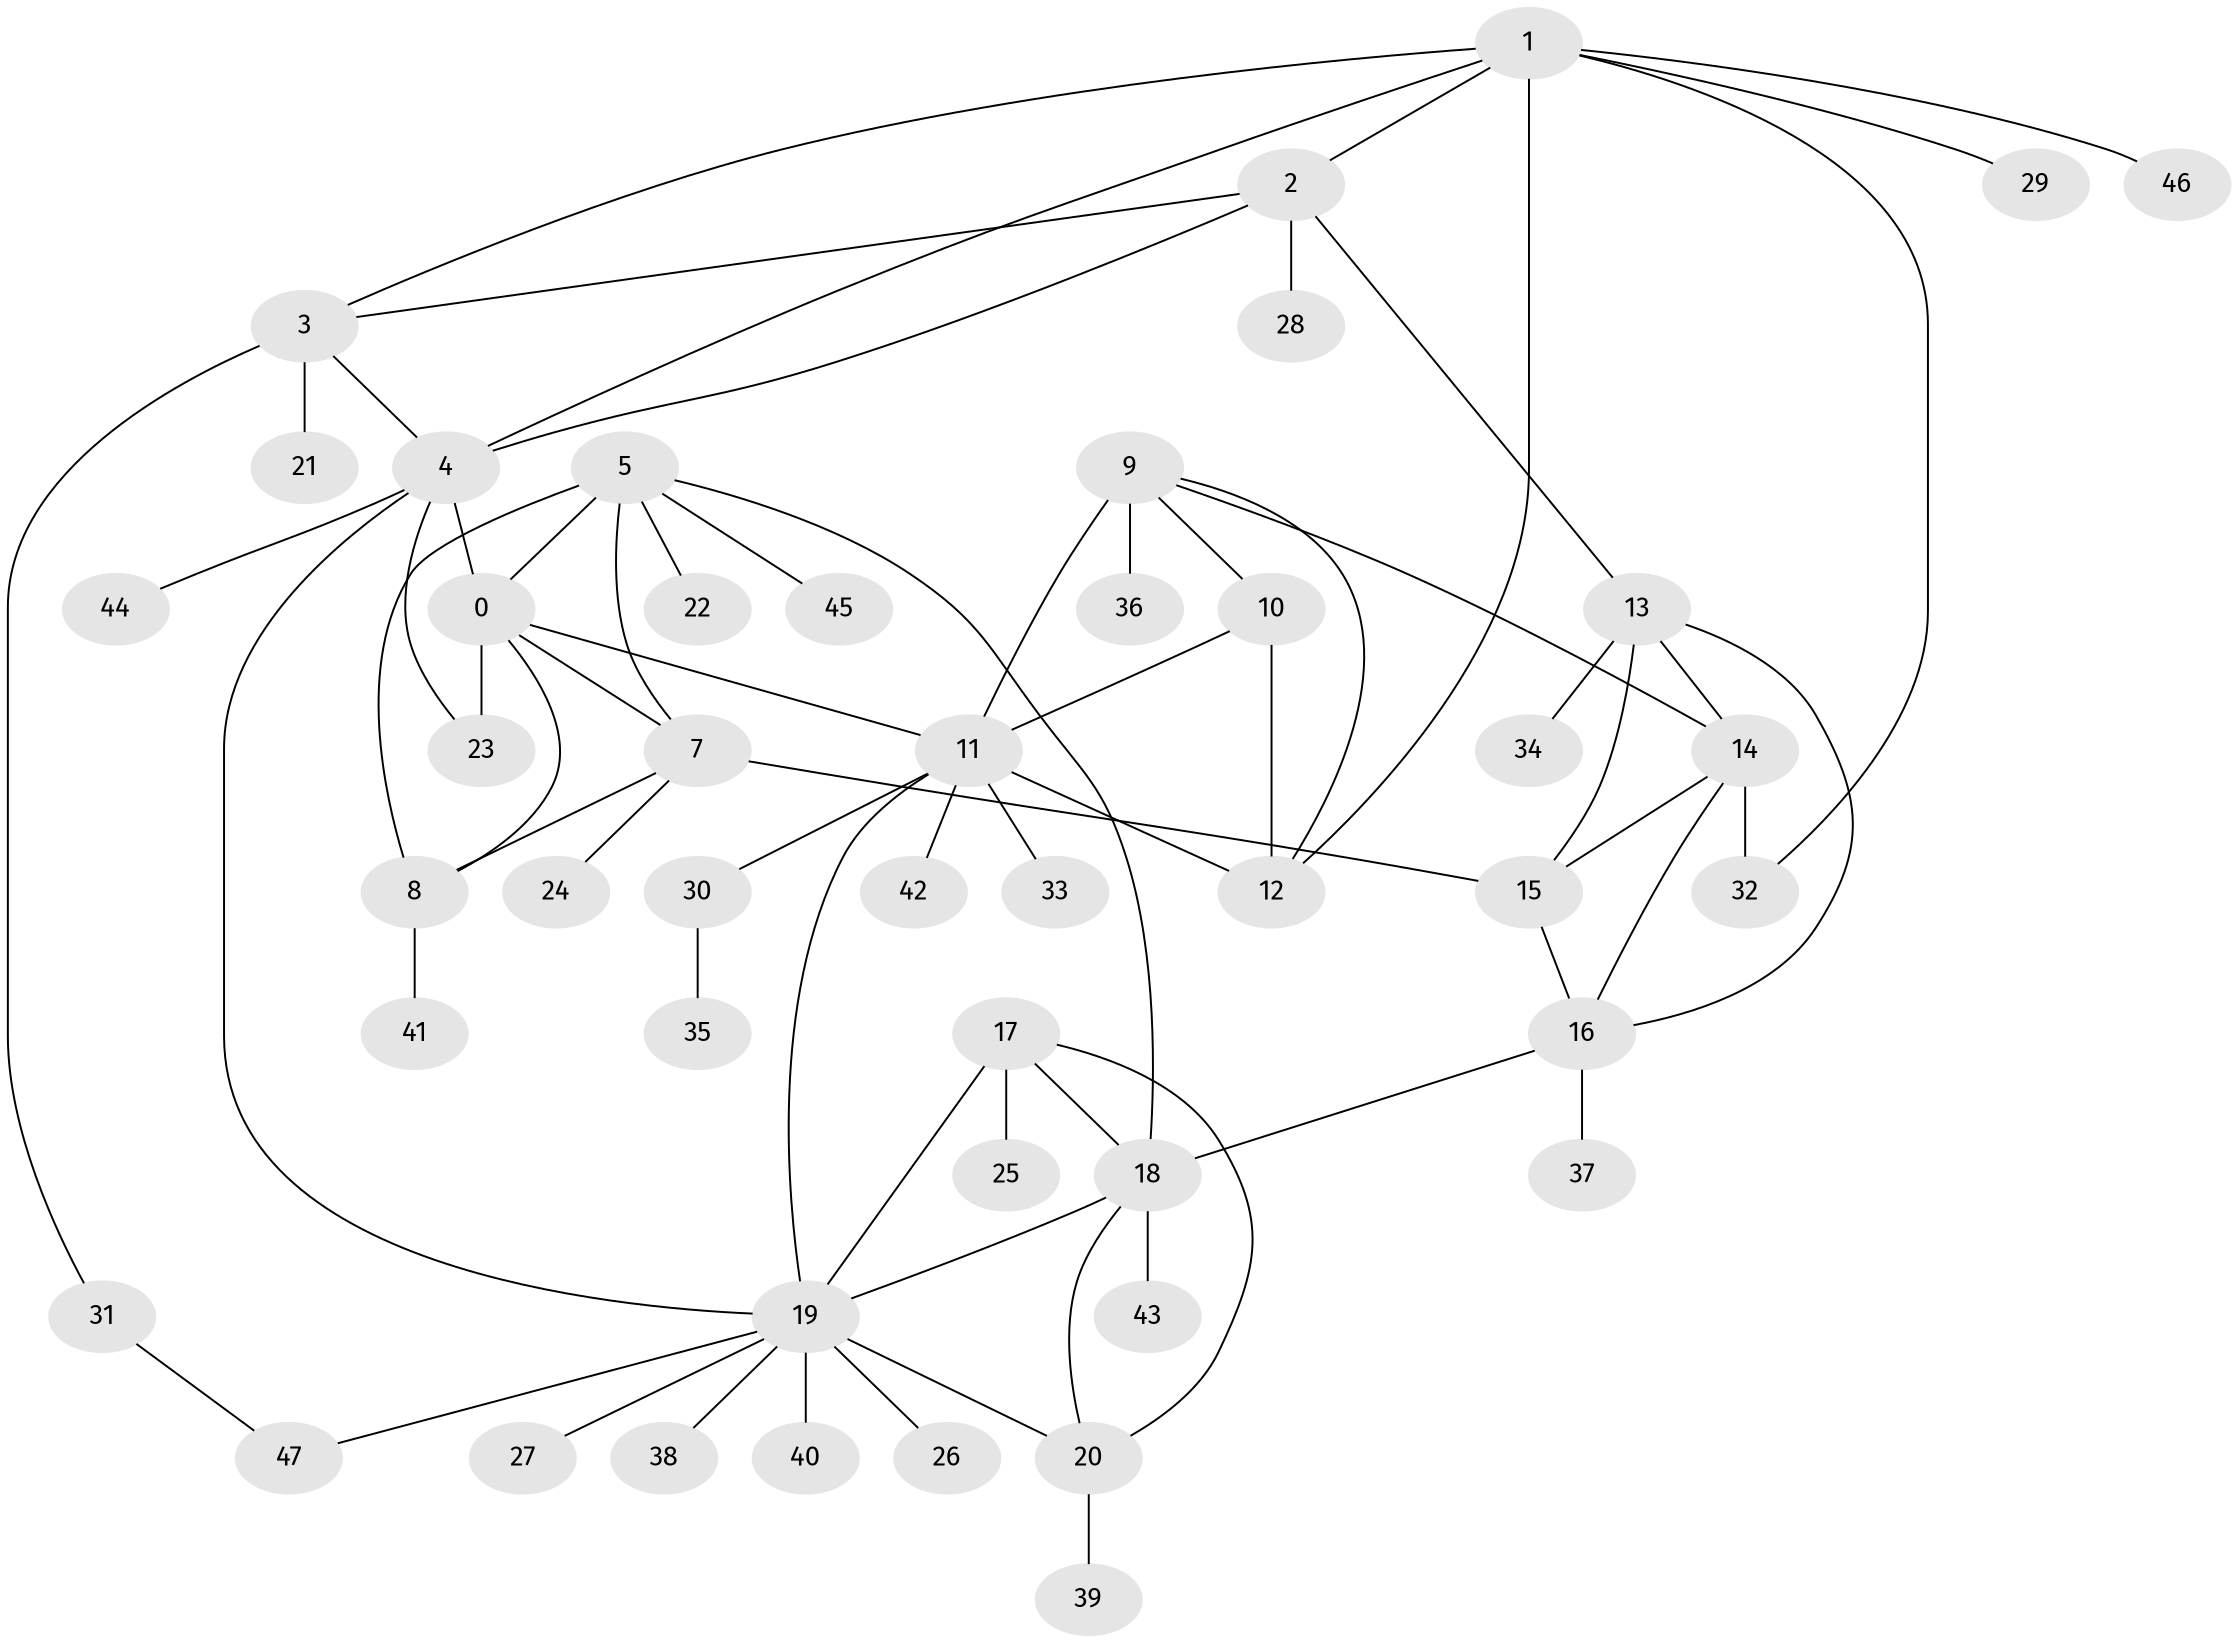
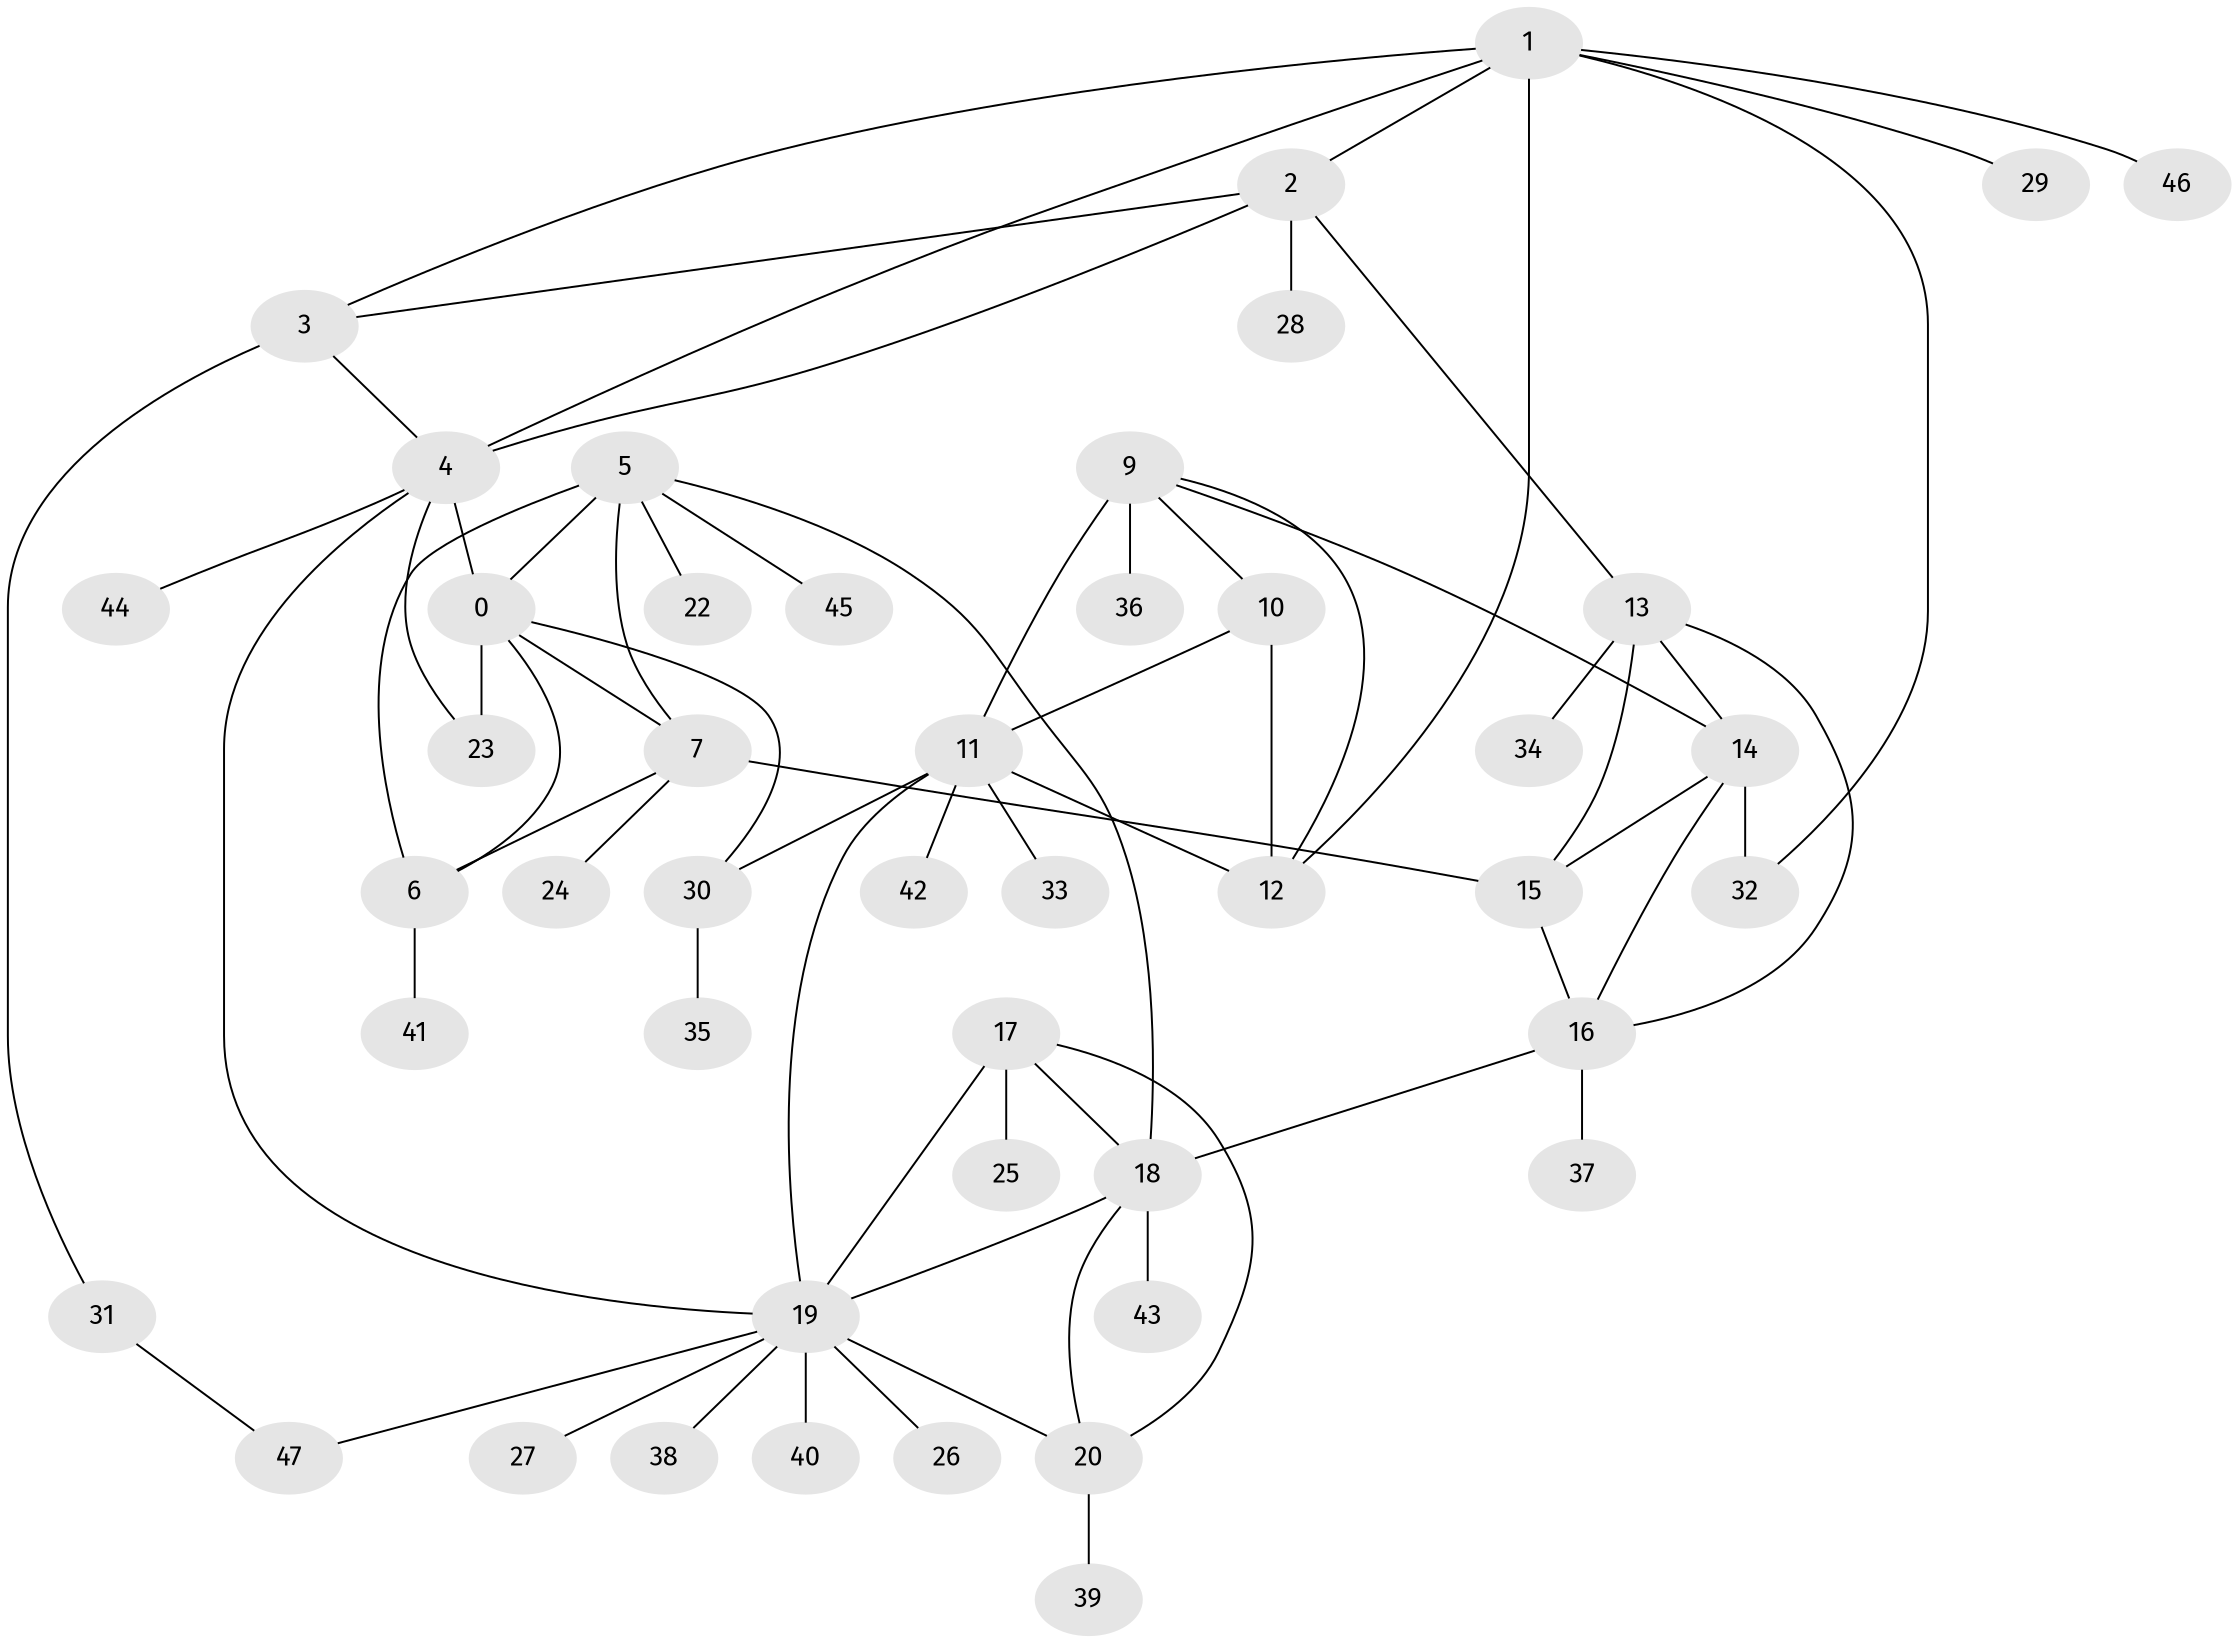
(305, 468) -> none
(725, 680) -> (731, 687)
(415, 892) -> (415, 892)
